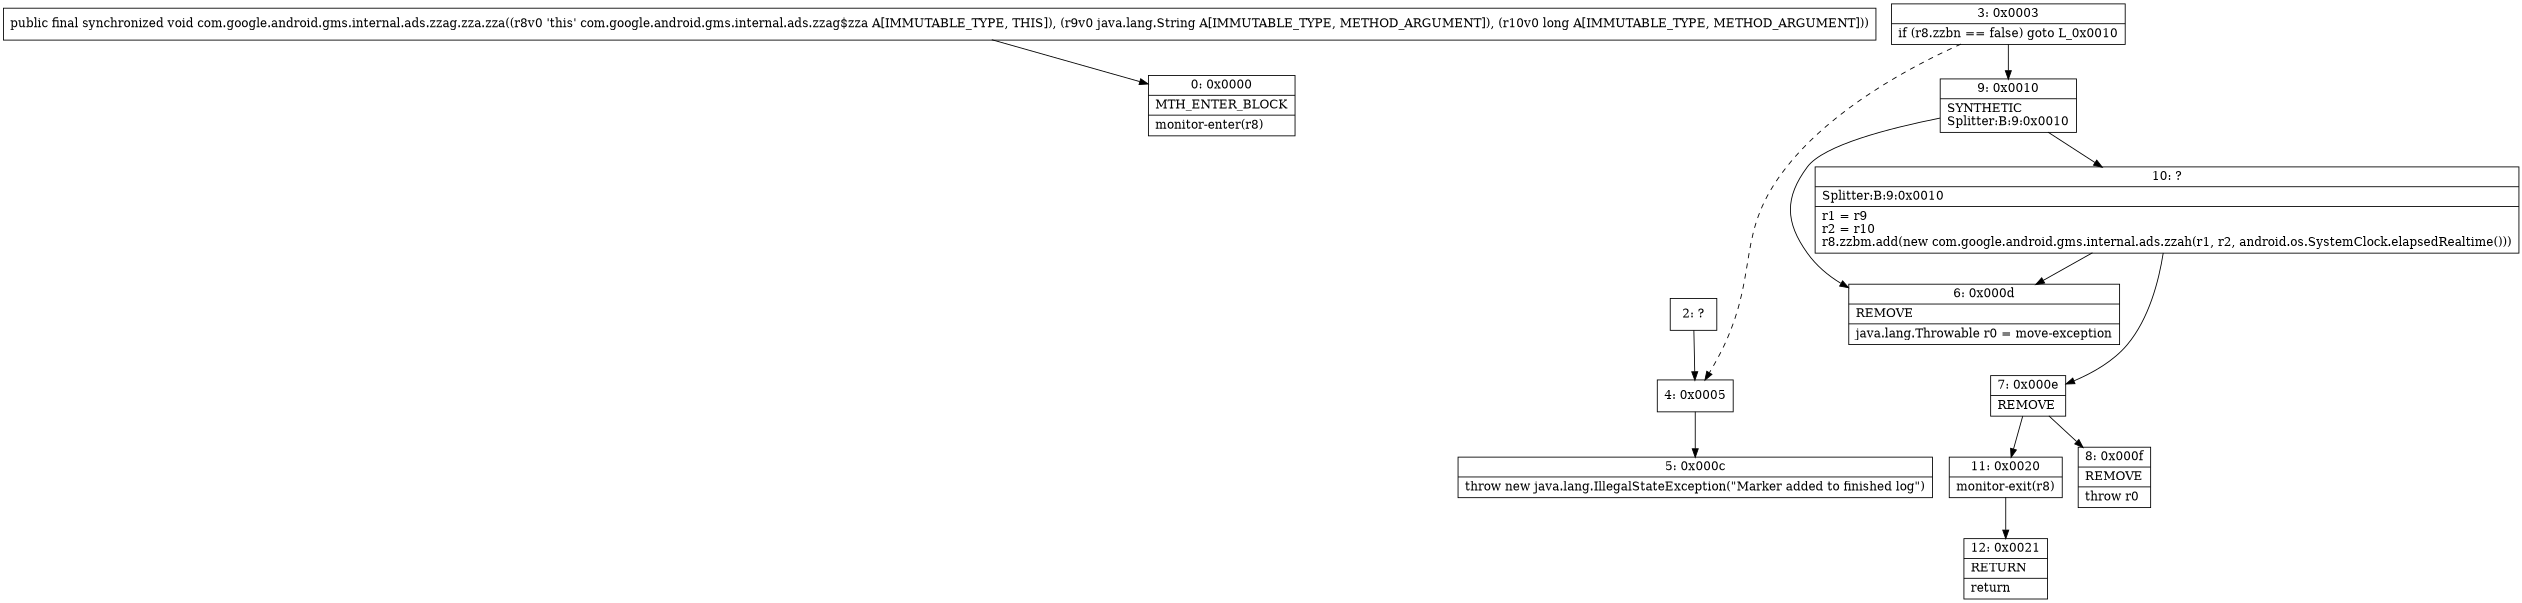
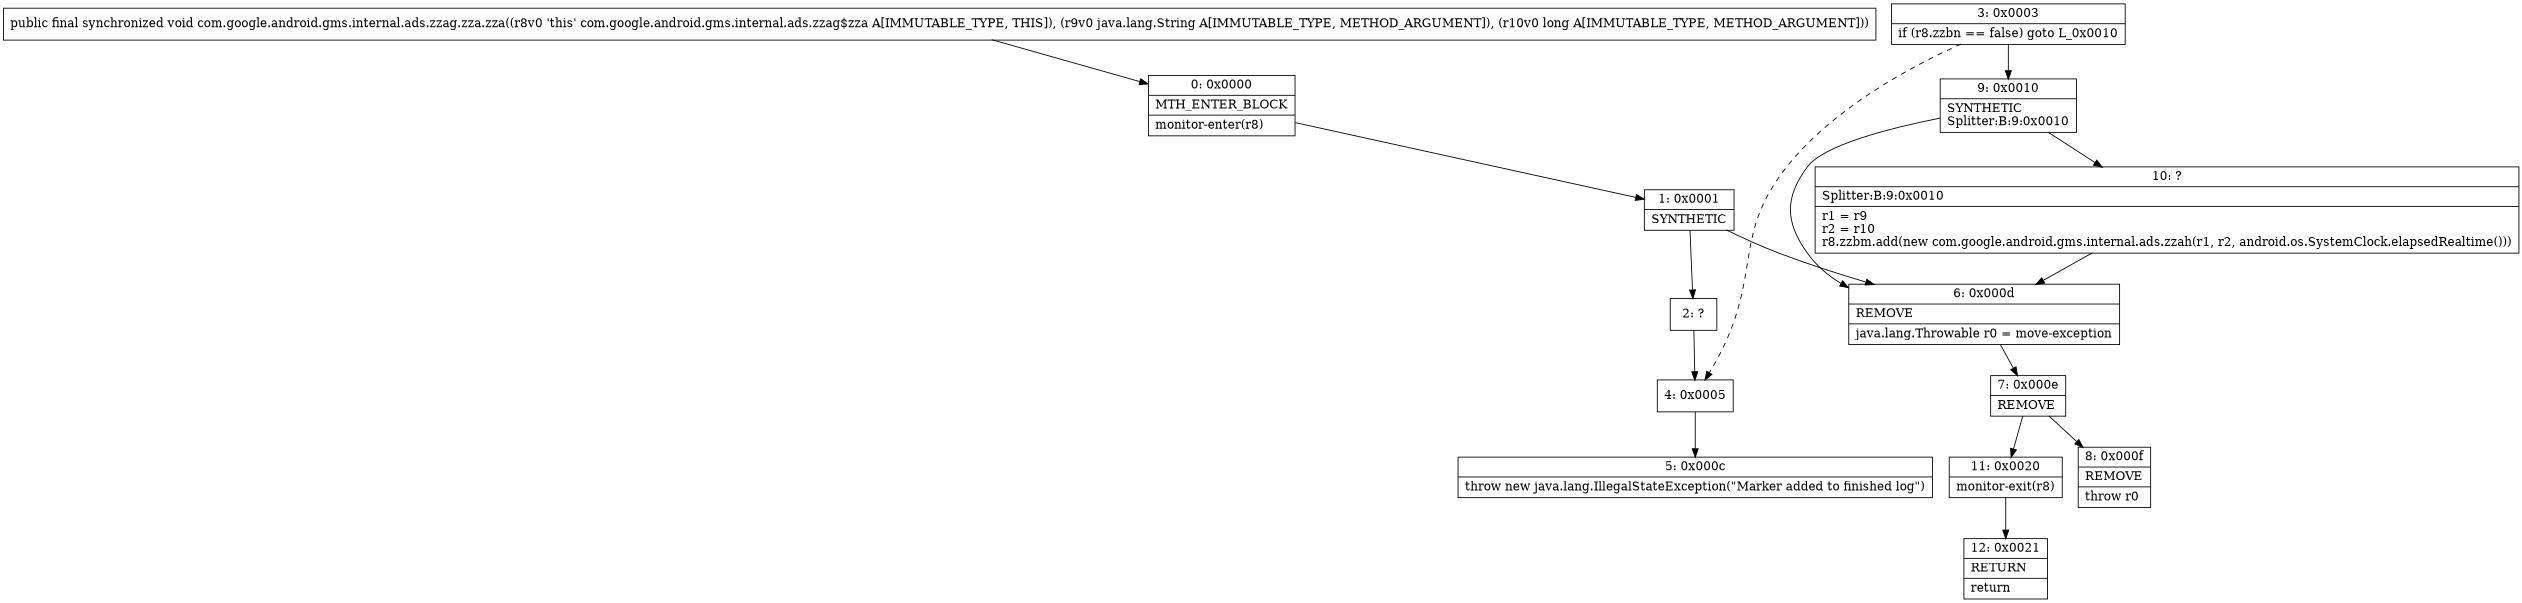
none -> (1689, 210)
(2137, 330) -> (2007, 356)
